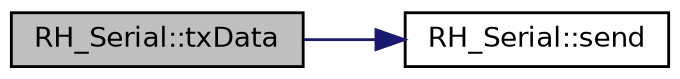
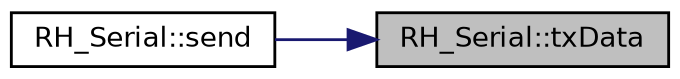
(340, 40) -> (311, 40)
